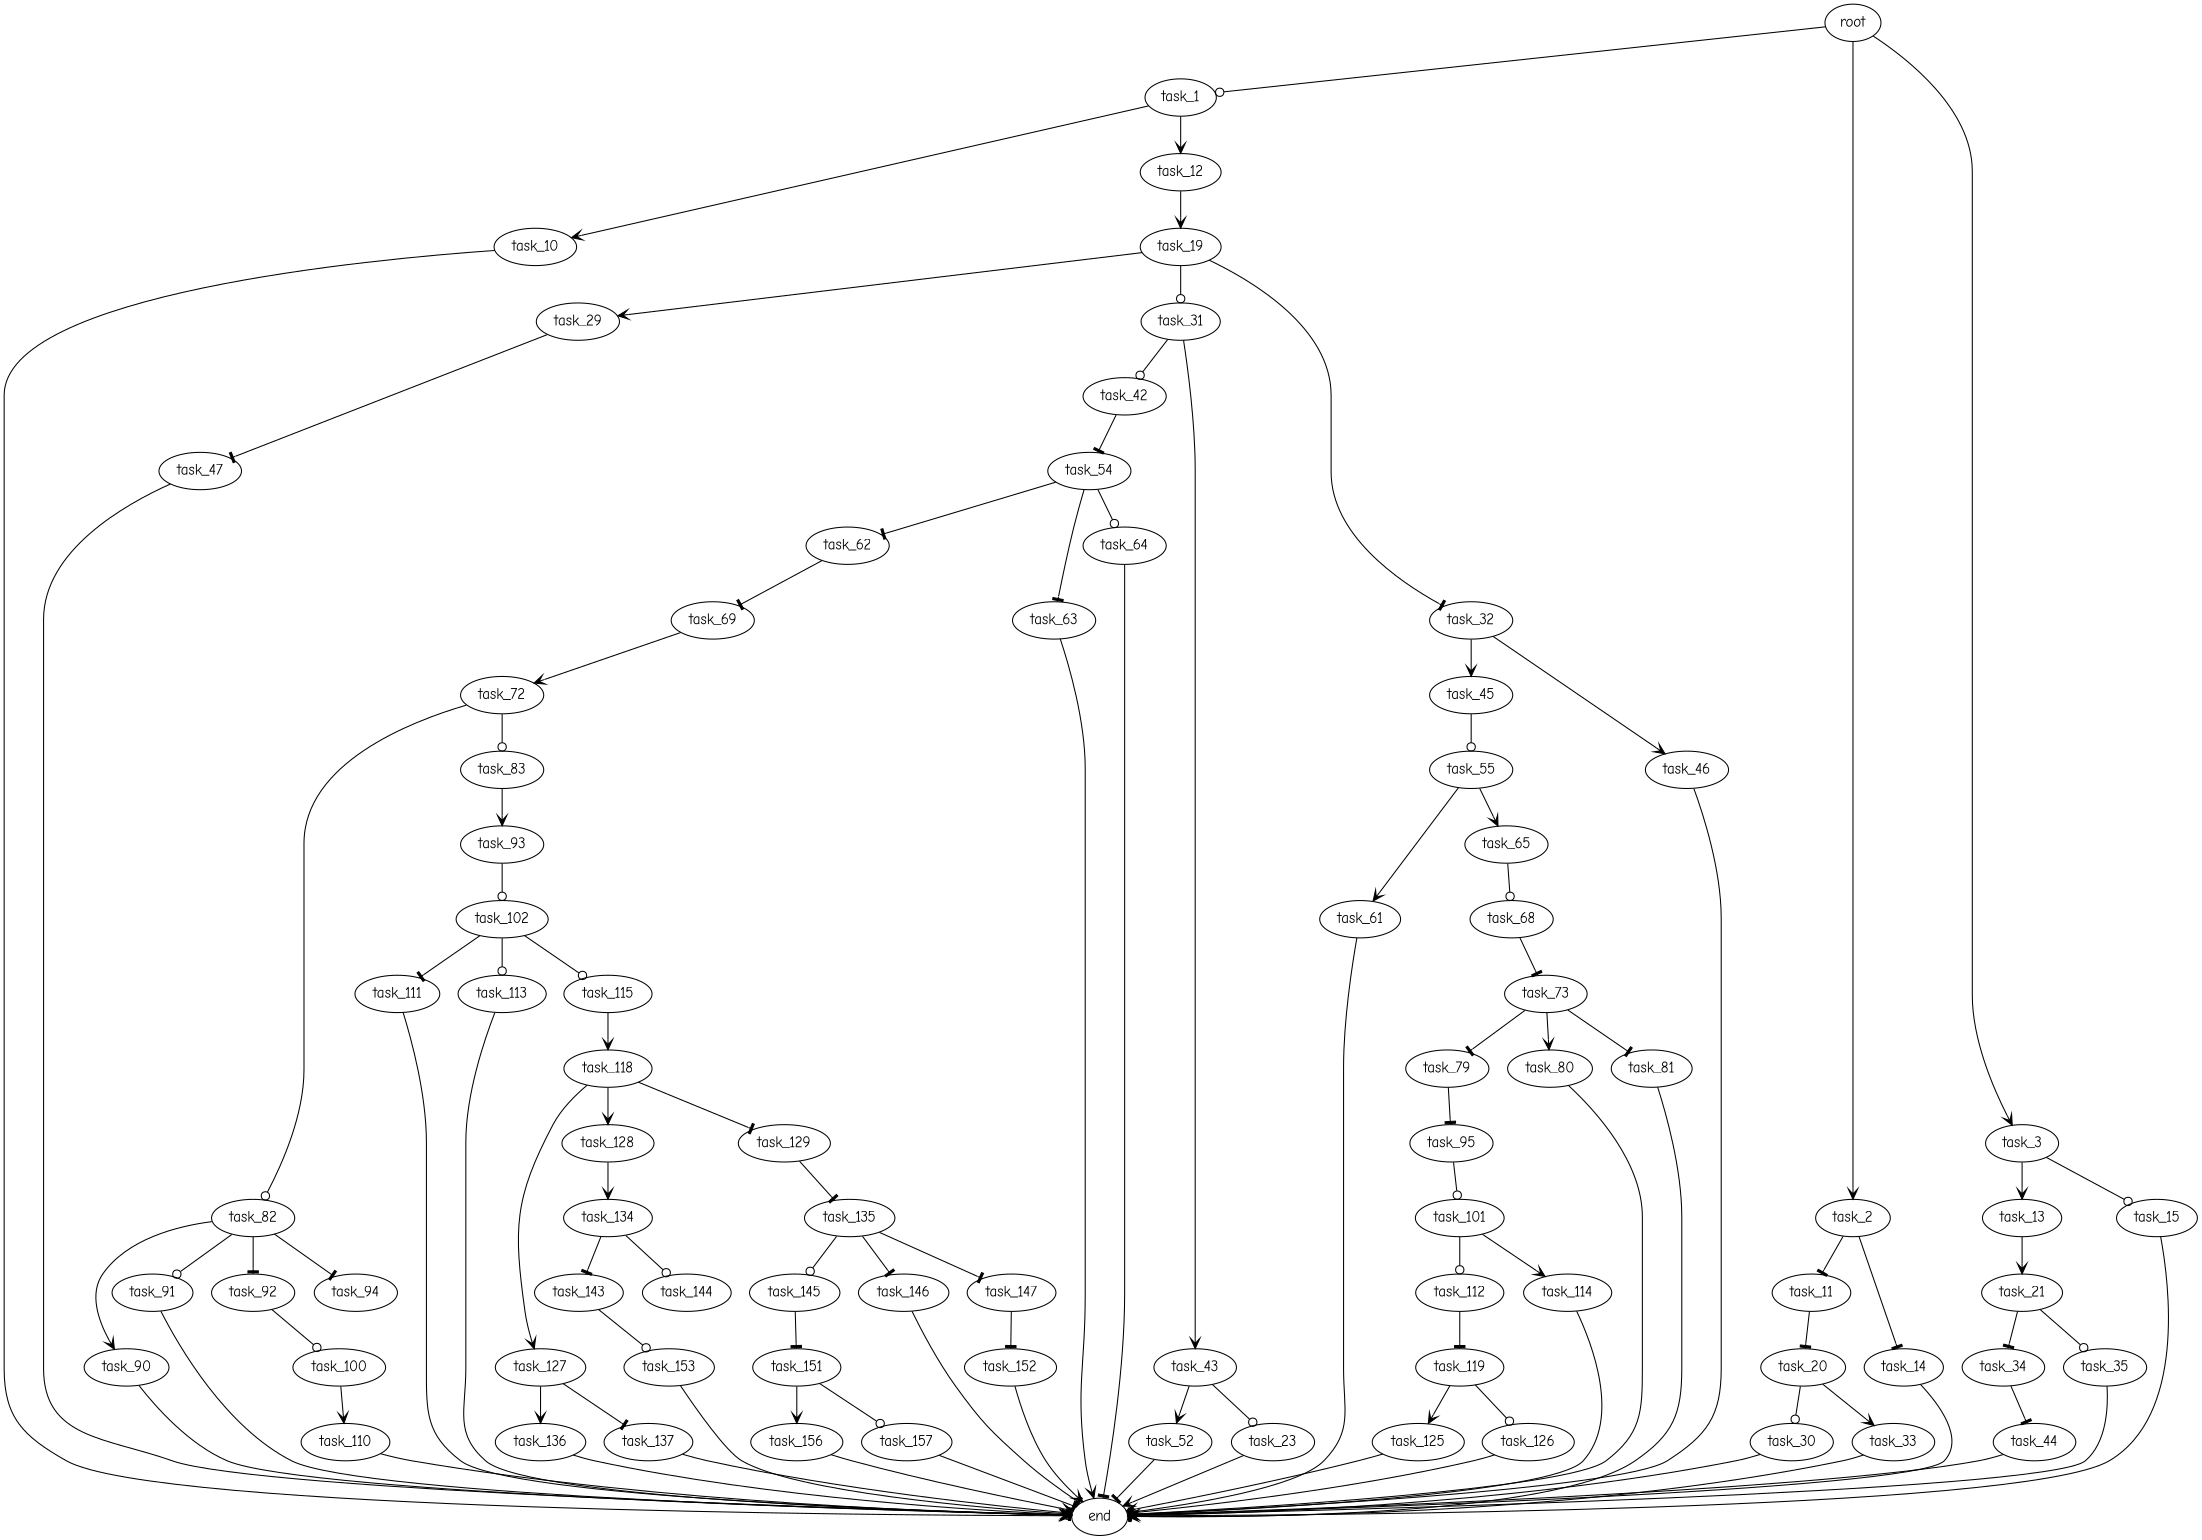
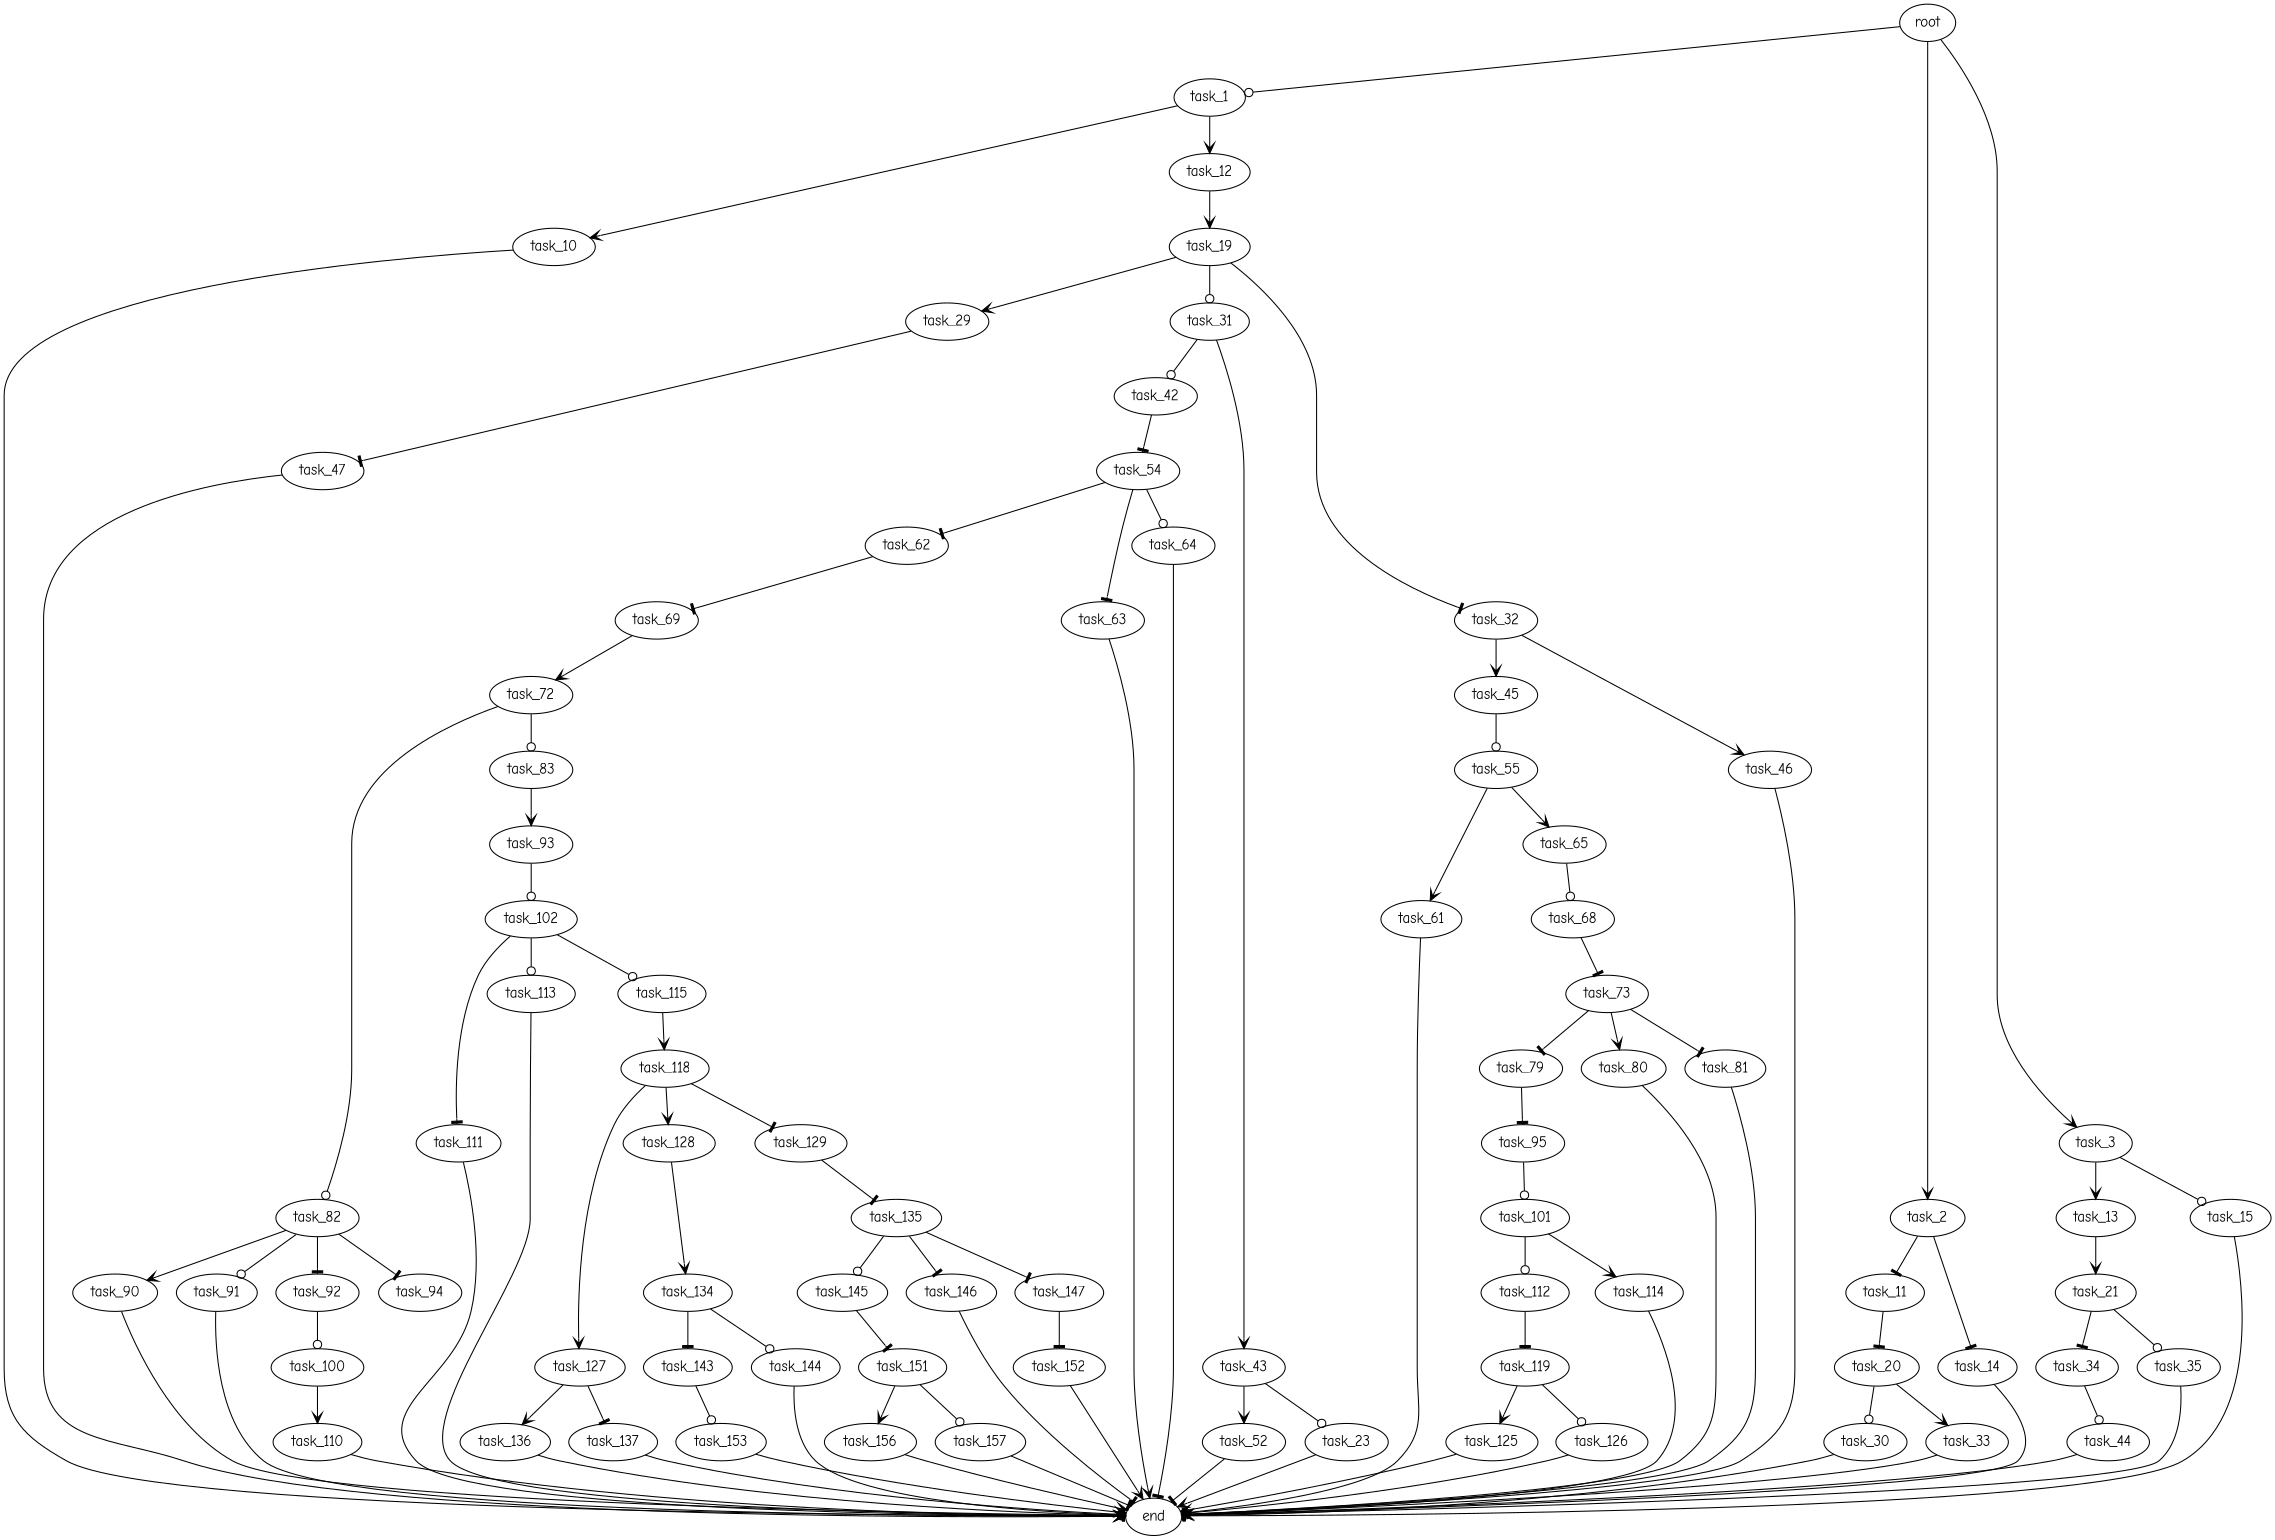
(2018, 1402) -> (2091, 1401)
none -> (876, 1487)
